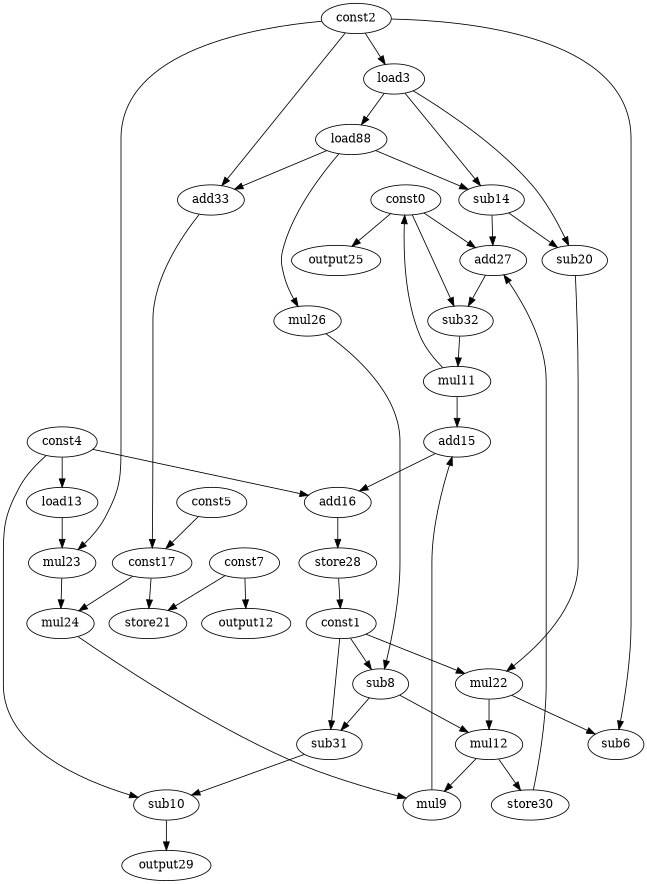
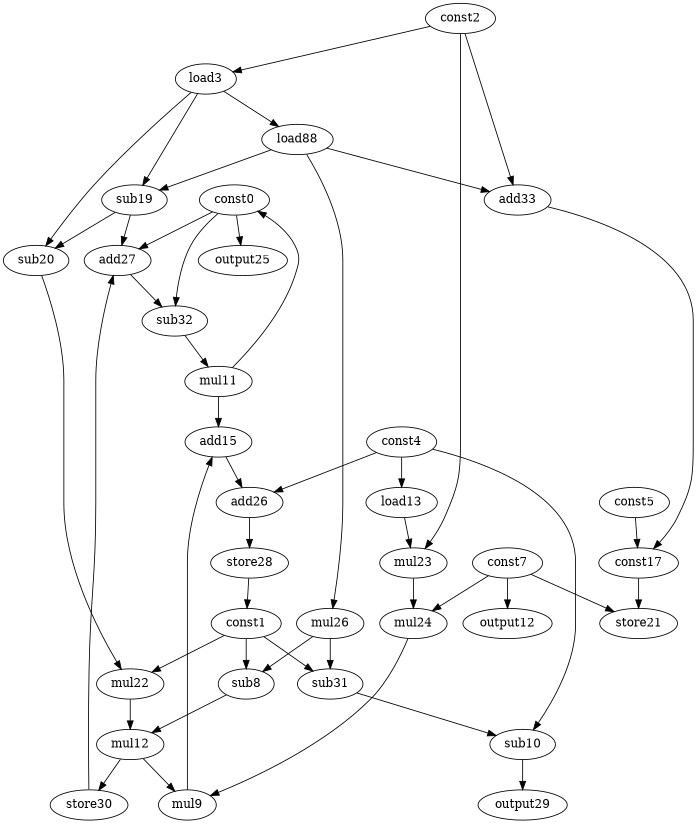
(492, 200) -> (134, 200)
(338, 502) -> (250, 502)
(109, 591) -> (464, 591)
(358, 711) -> (330, 650)
(616, 744) -> none
